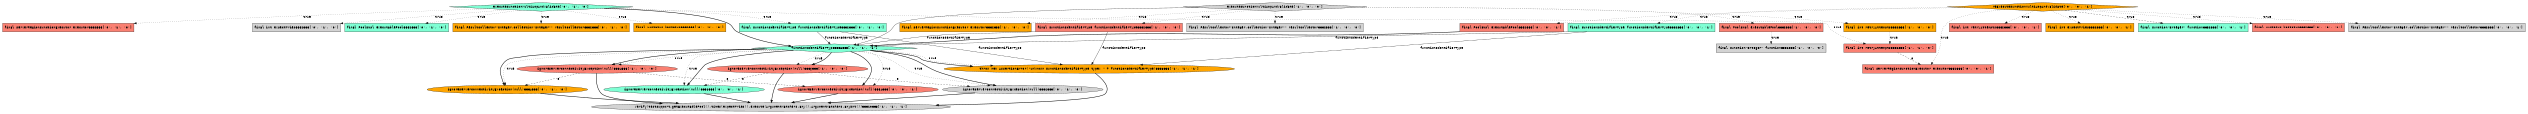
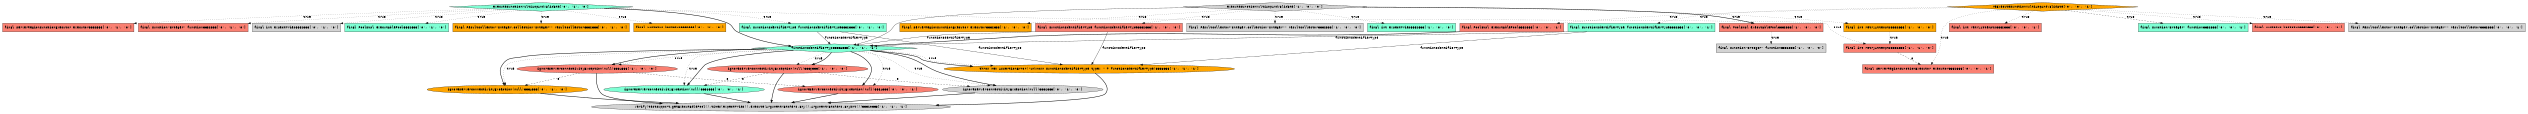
(1558, 9) -> (1558, 9)
none -> (193, 28)
none -> (1412, 28)
(2090, 28) -> none
